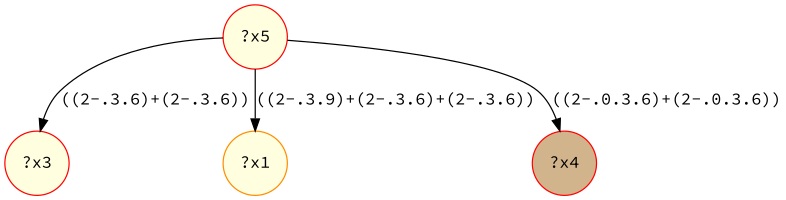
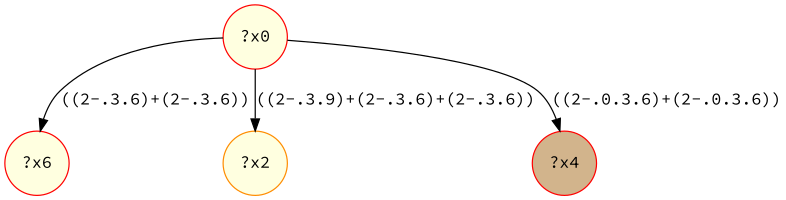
(255, 37) -> (255, 37)
(37, 163) -> (37, 163)
(255, 163) -> (255, 163)
